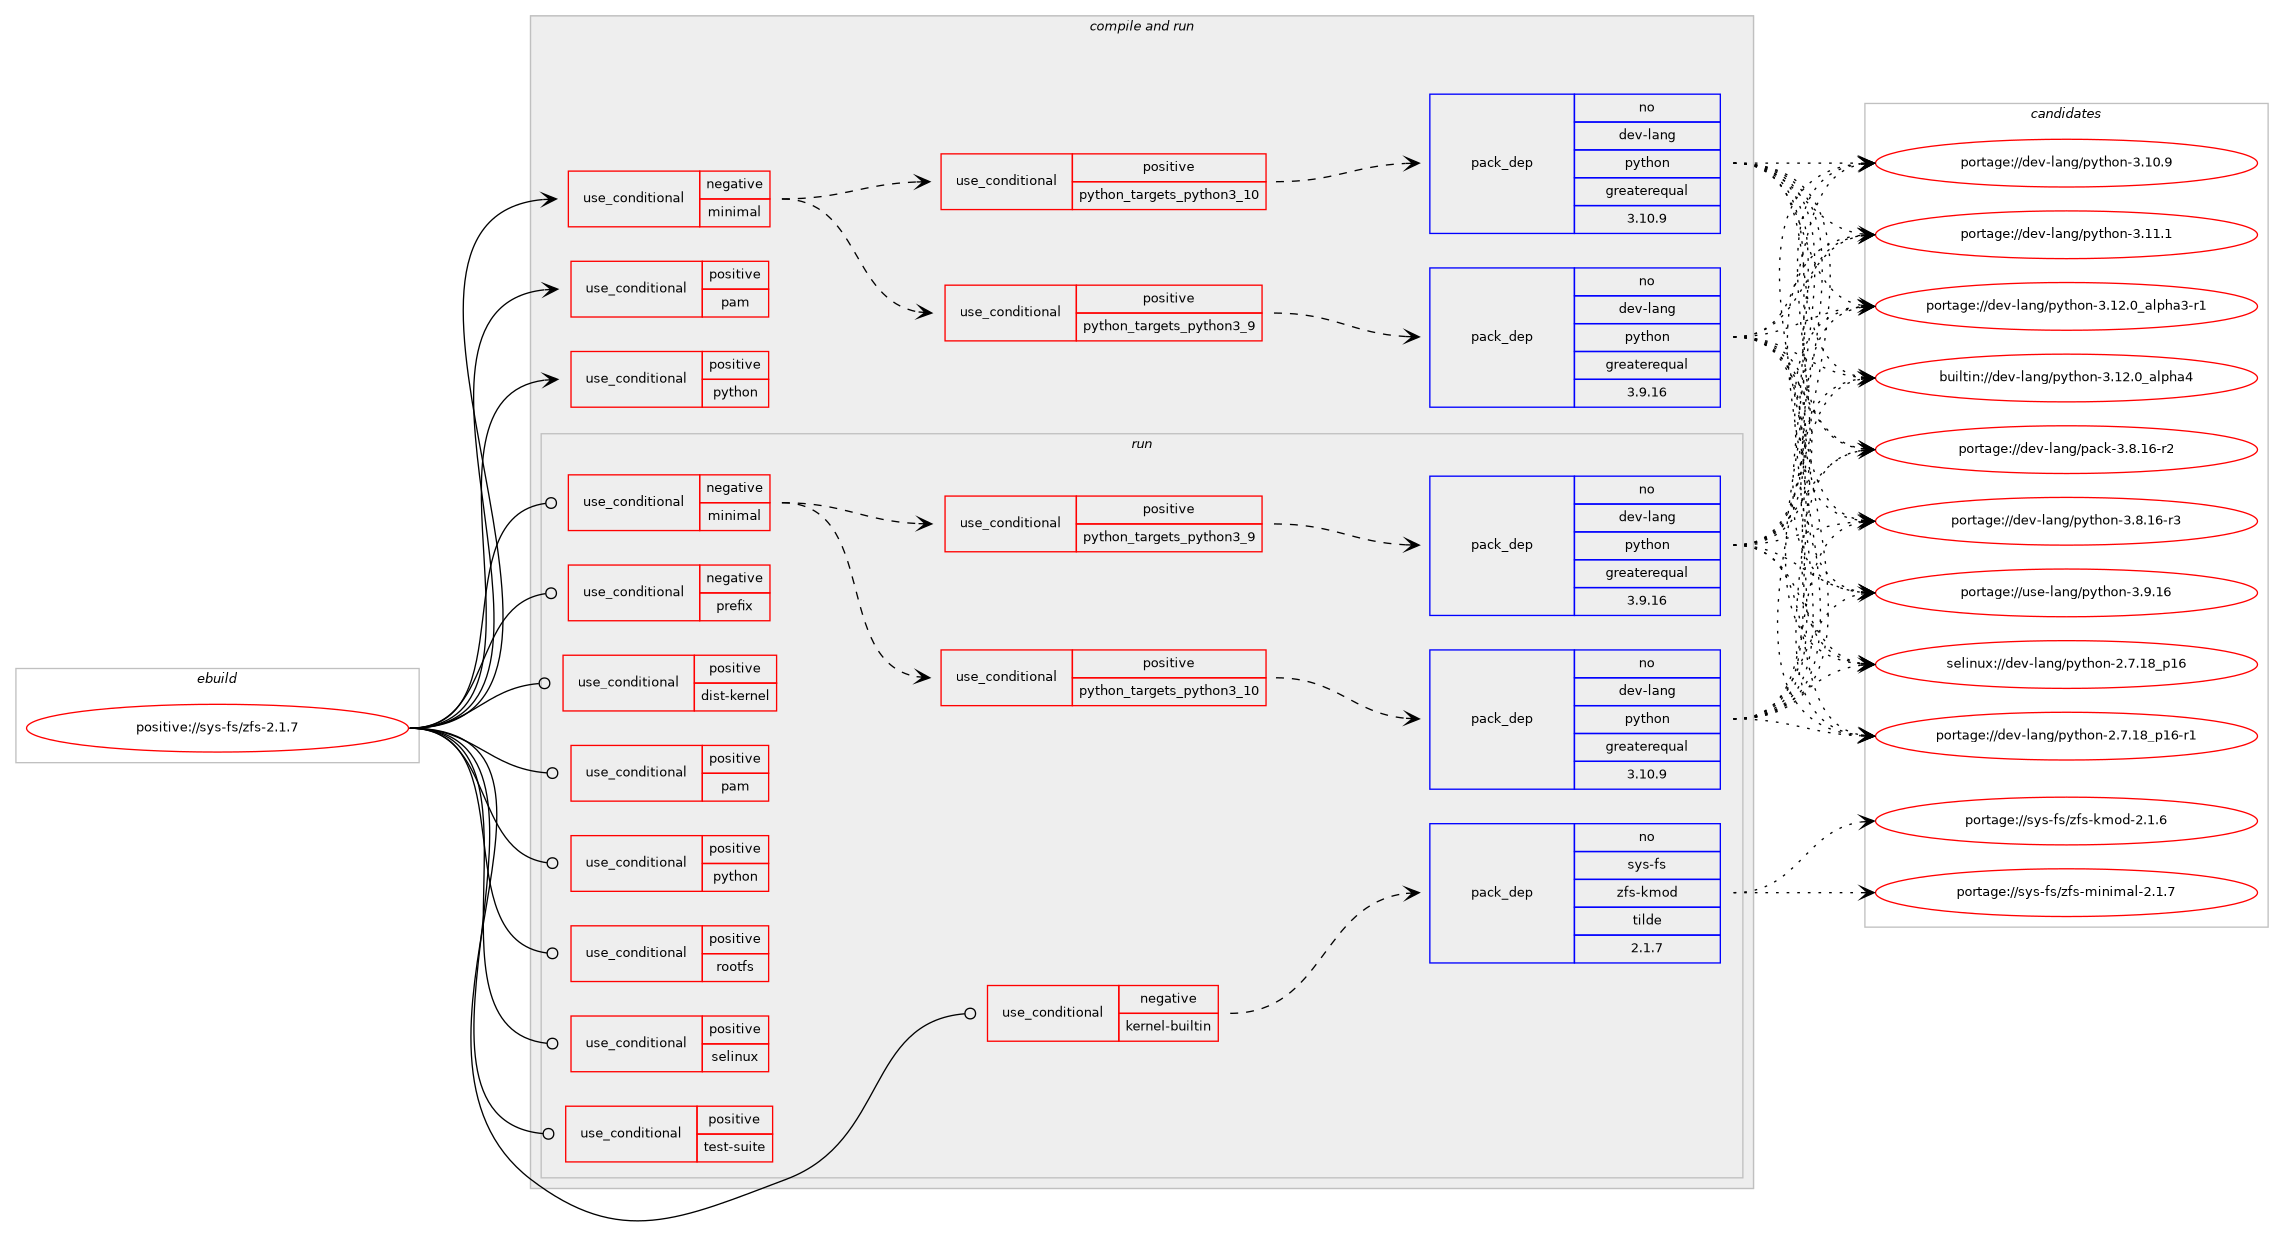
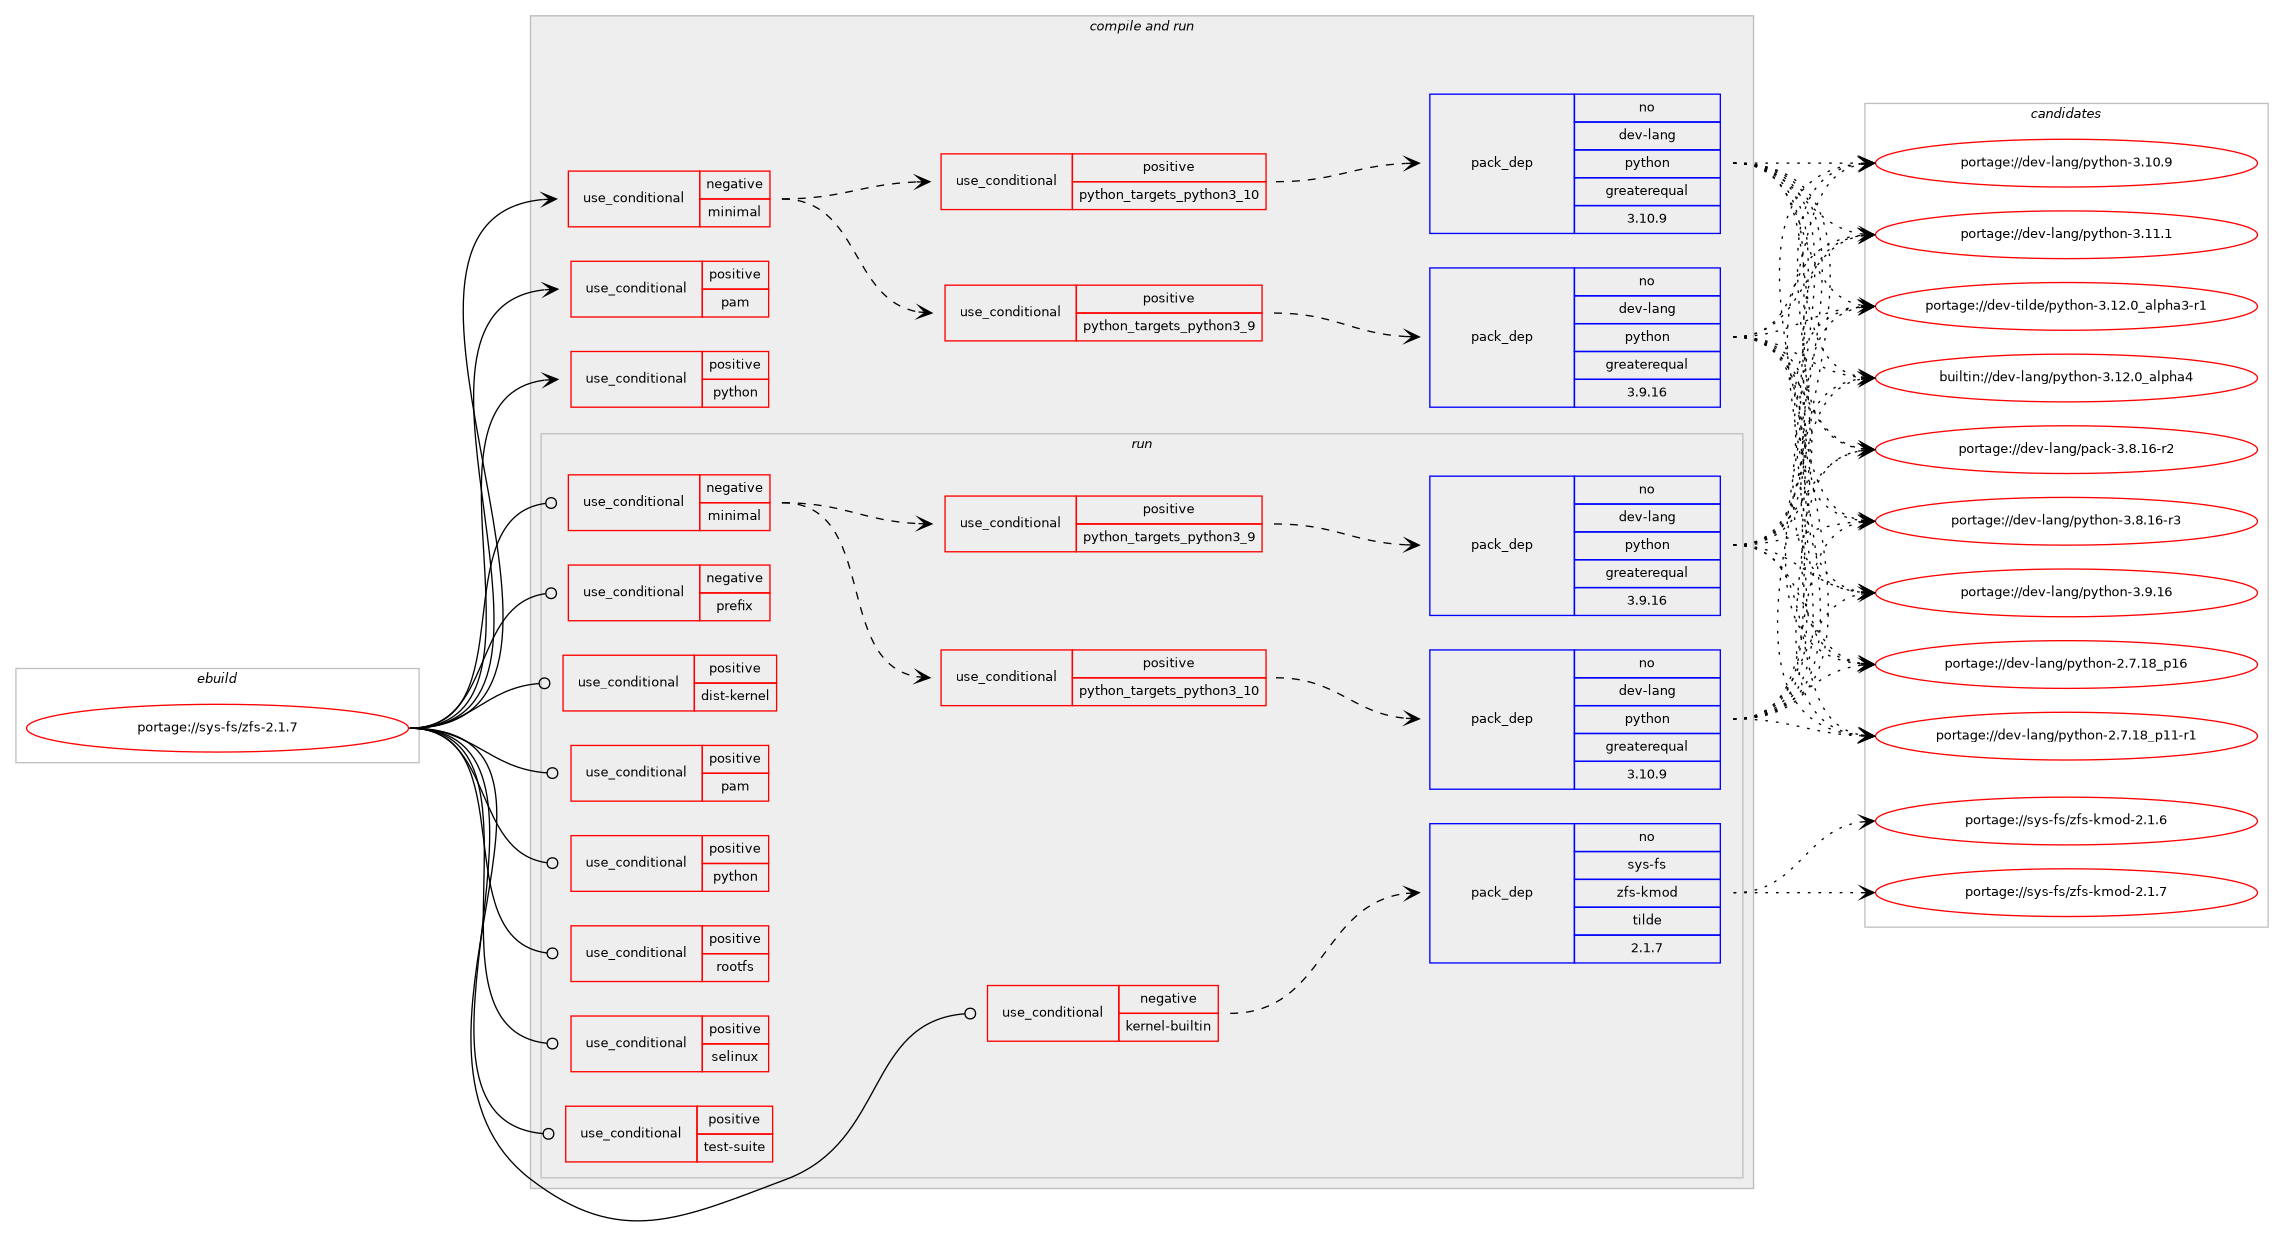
(2067, 306) -> (2067, 306)
(2067, 593) -> (2067, 593)
(2067, 665) -> (2067, 665)
(218, 728) -> (218, 728)
(2067, 736) -> (2067, 736)
(2067, 893) -> (2067, 893)
